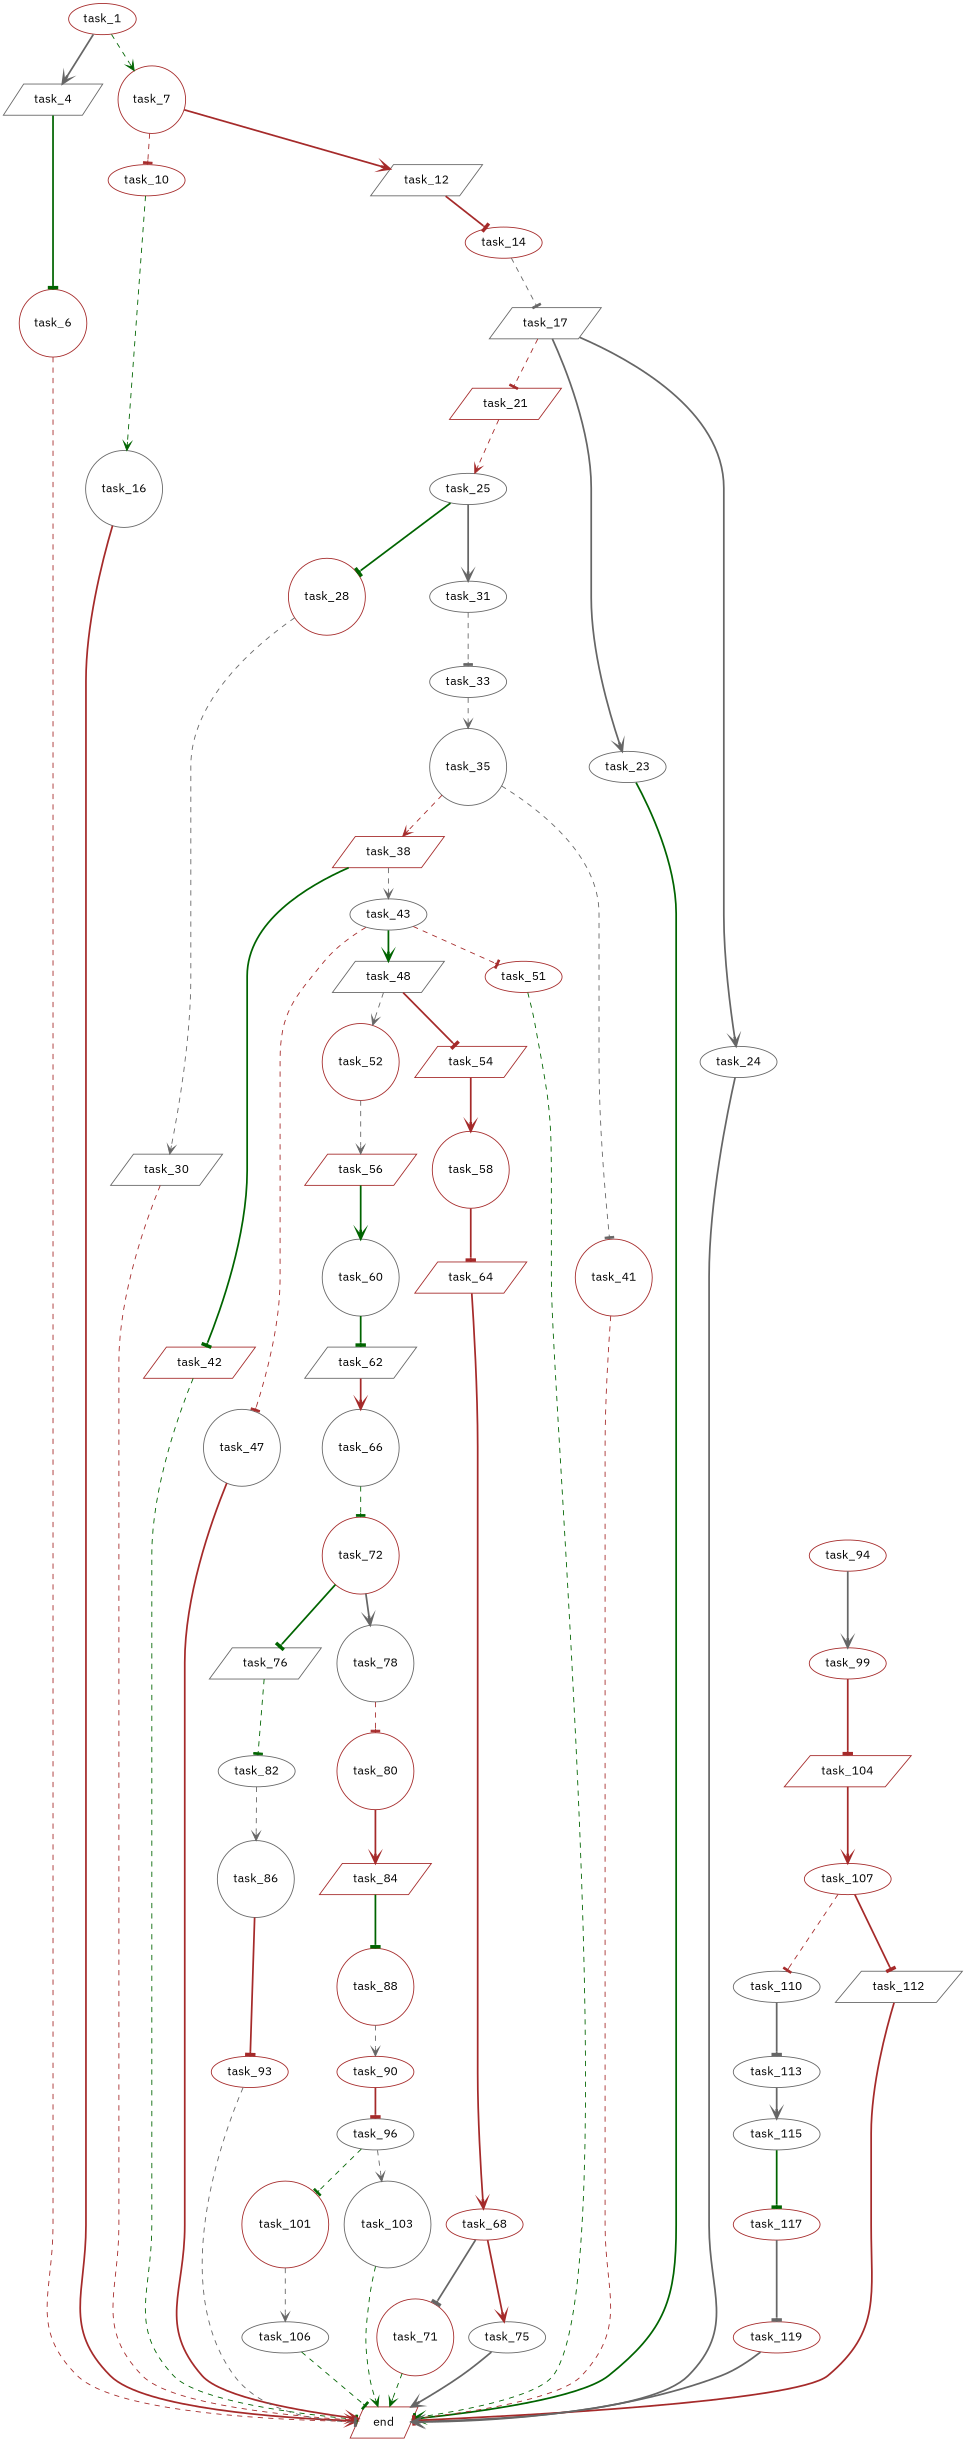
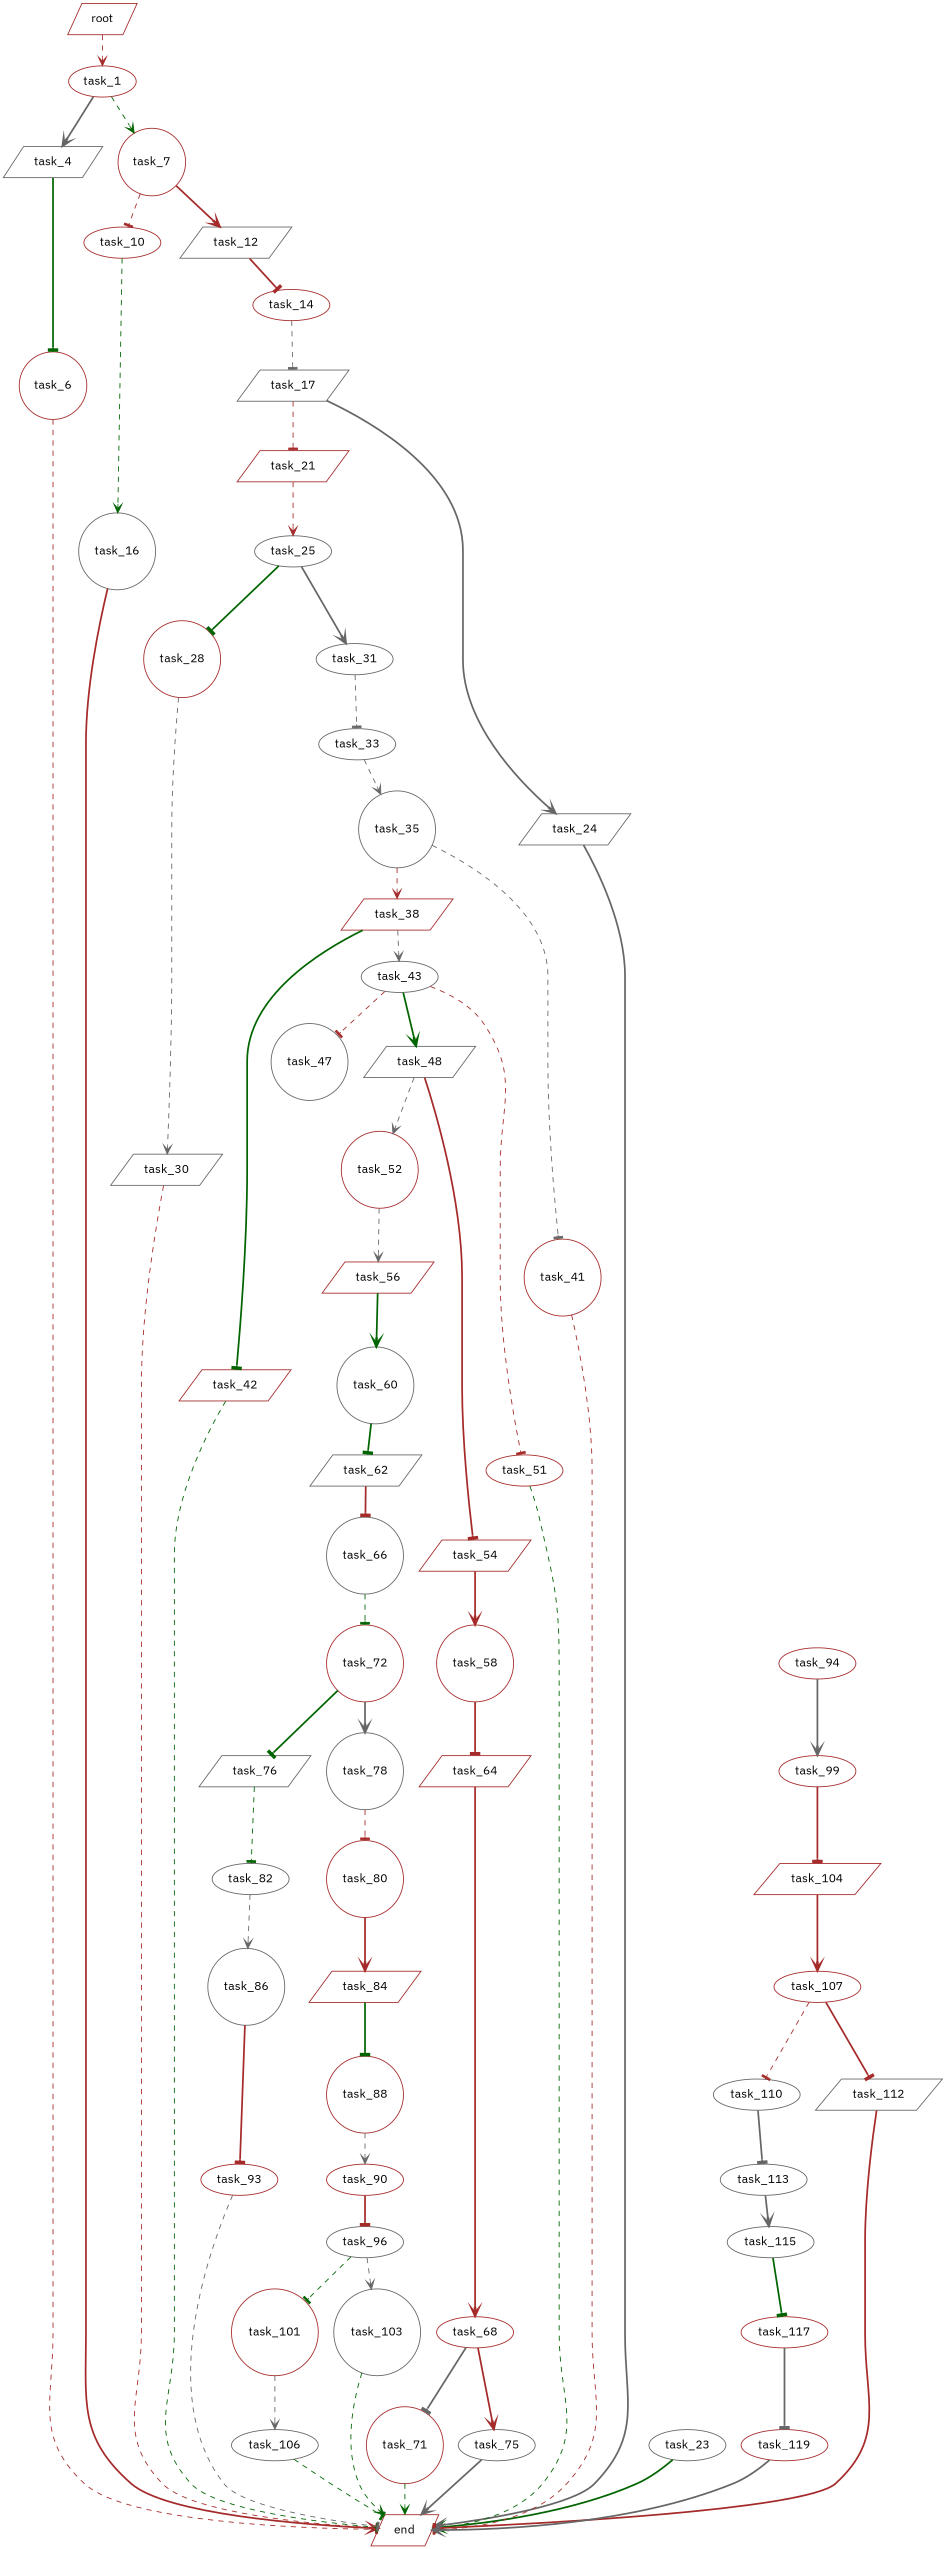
none -> (102, 19)
(591, 540) -> none
(739, 1062) -> (575, 829)
(361, 1390) -> (366, 1500)
(185, 2008) -> none
